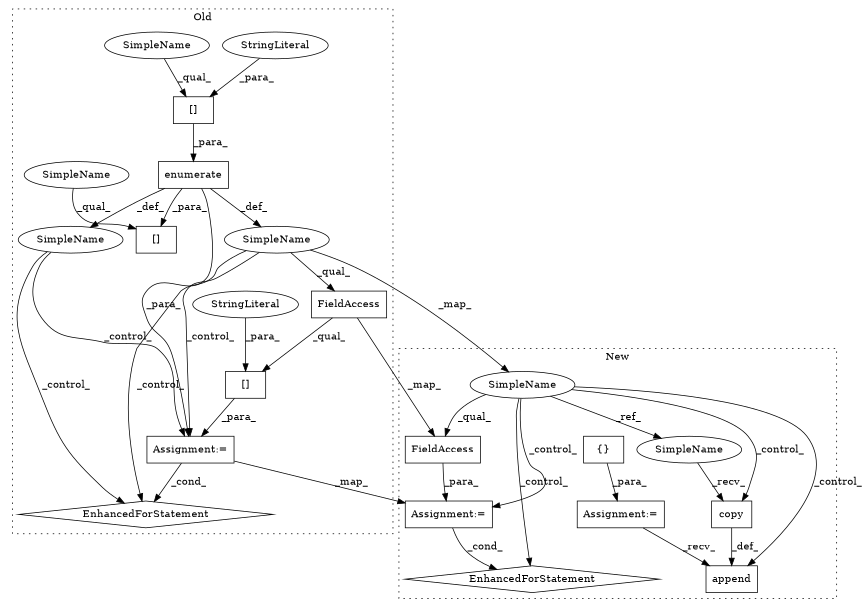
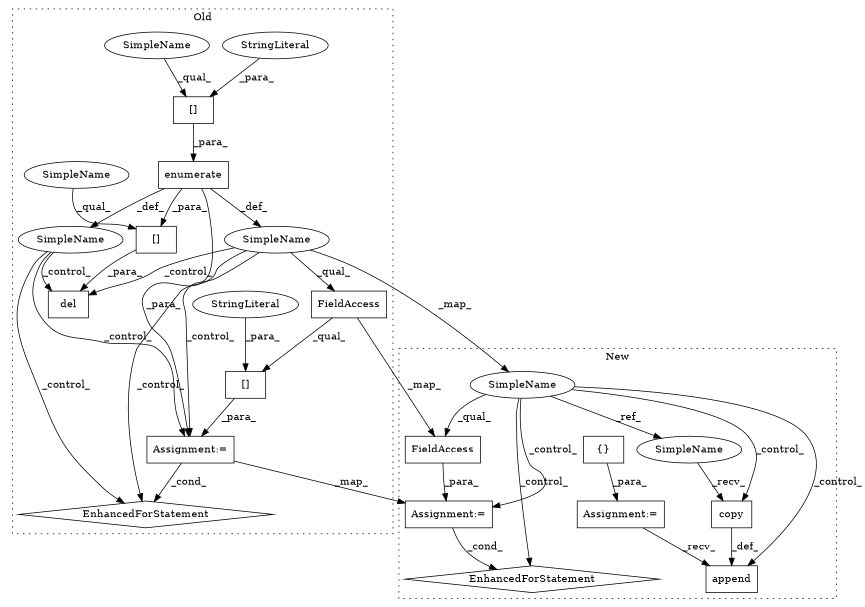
none -> (68, 304)
